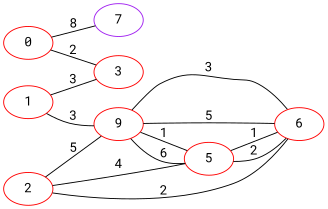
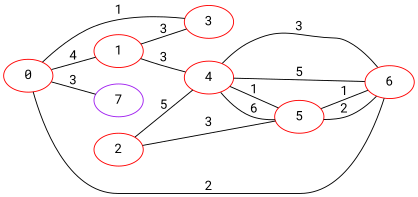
(73, 24) -> (73, 81)
(73, 51) -> (119, 10)
none -> (74, 63)
(119, 124) -> (209, 78)
(119, 165) -> (209, 123)
(179, 196) -> (206, 193)
